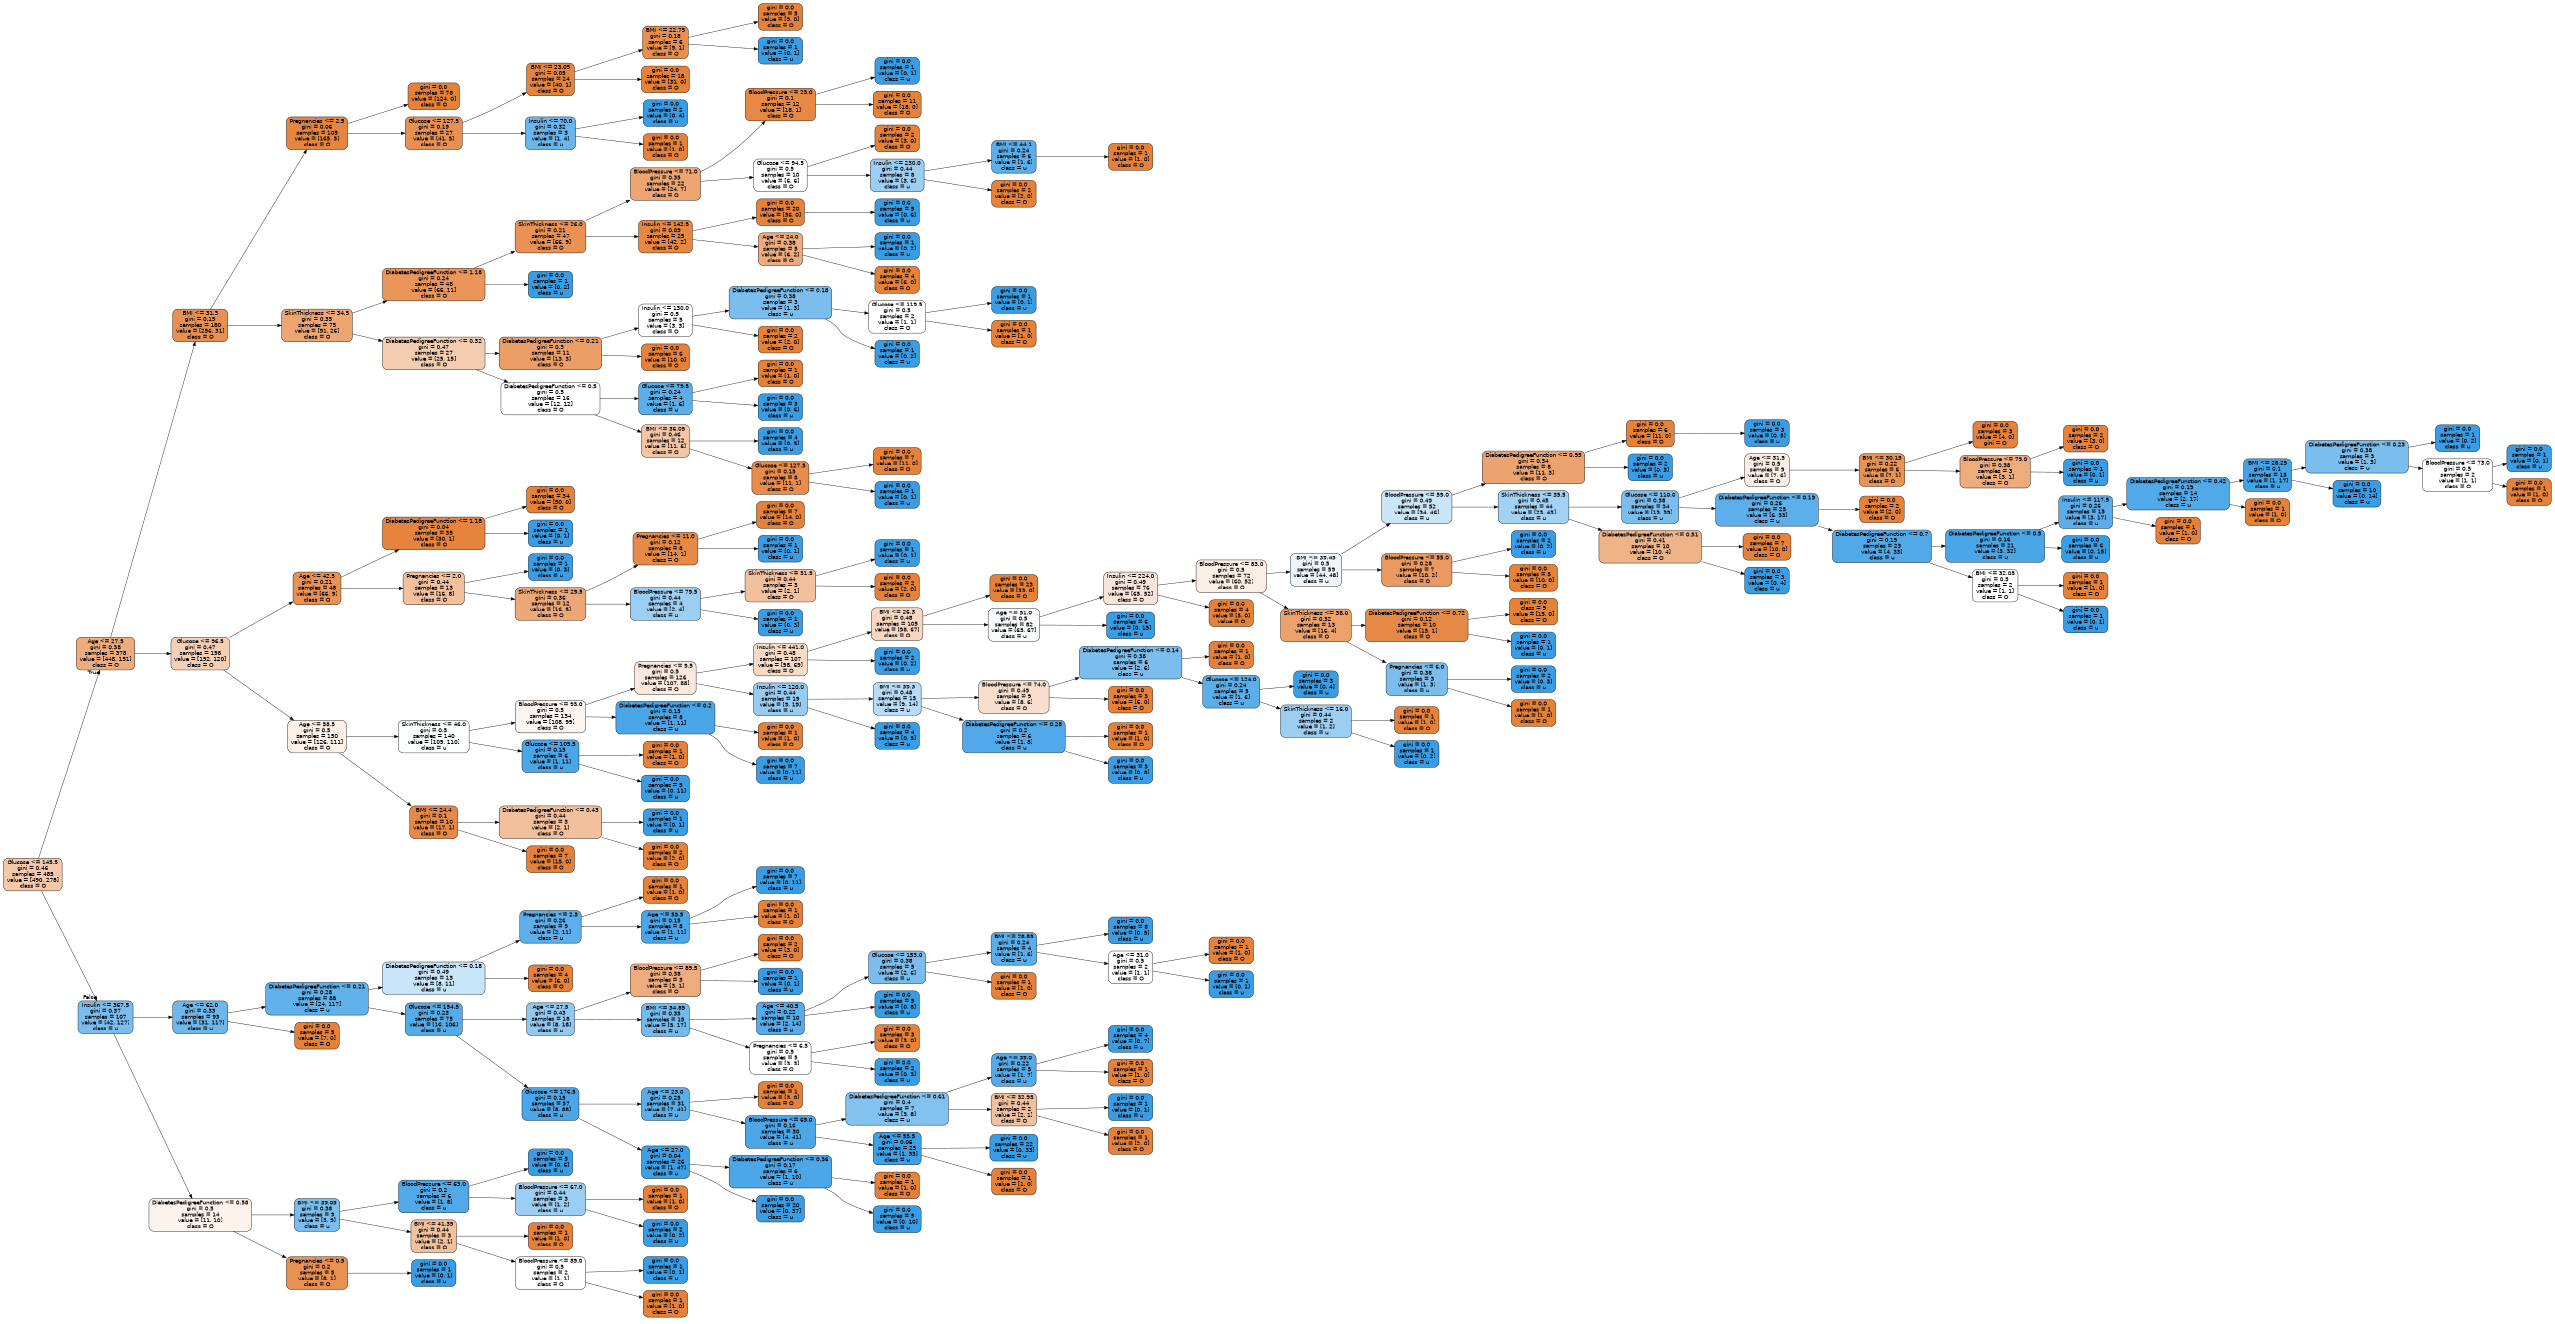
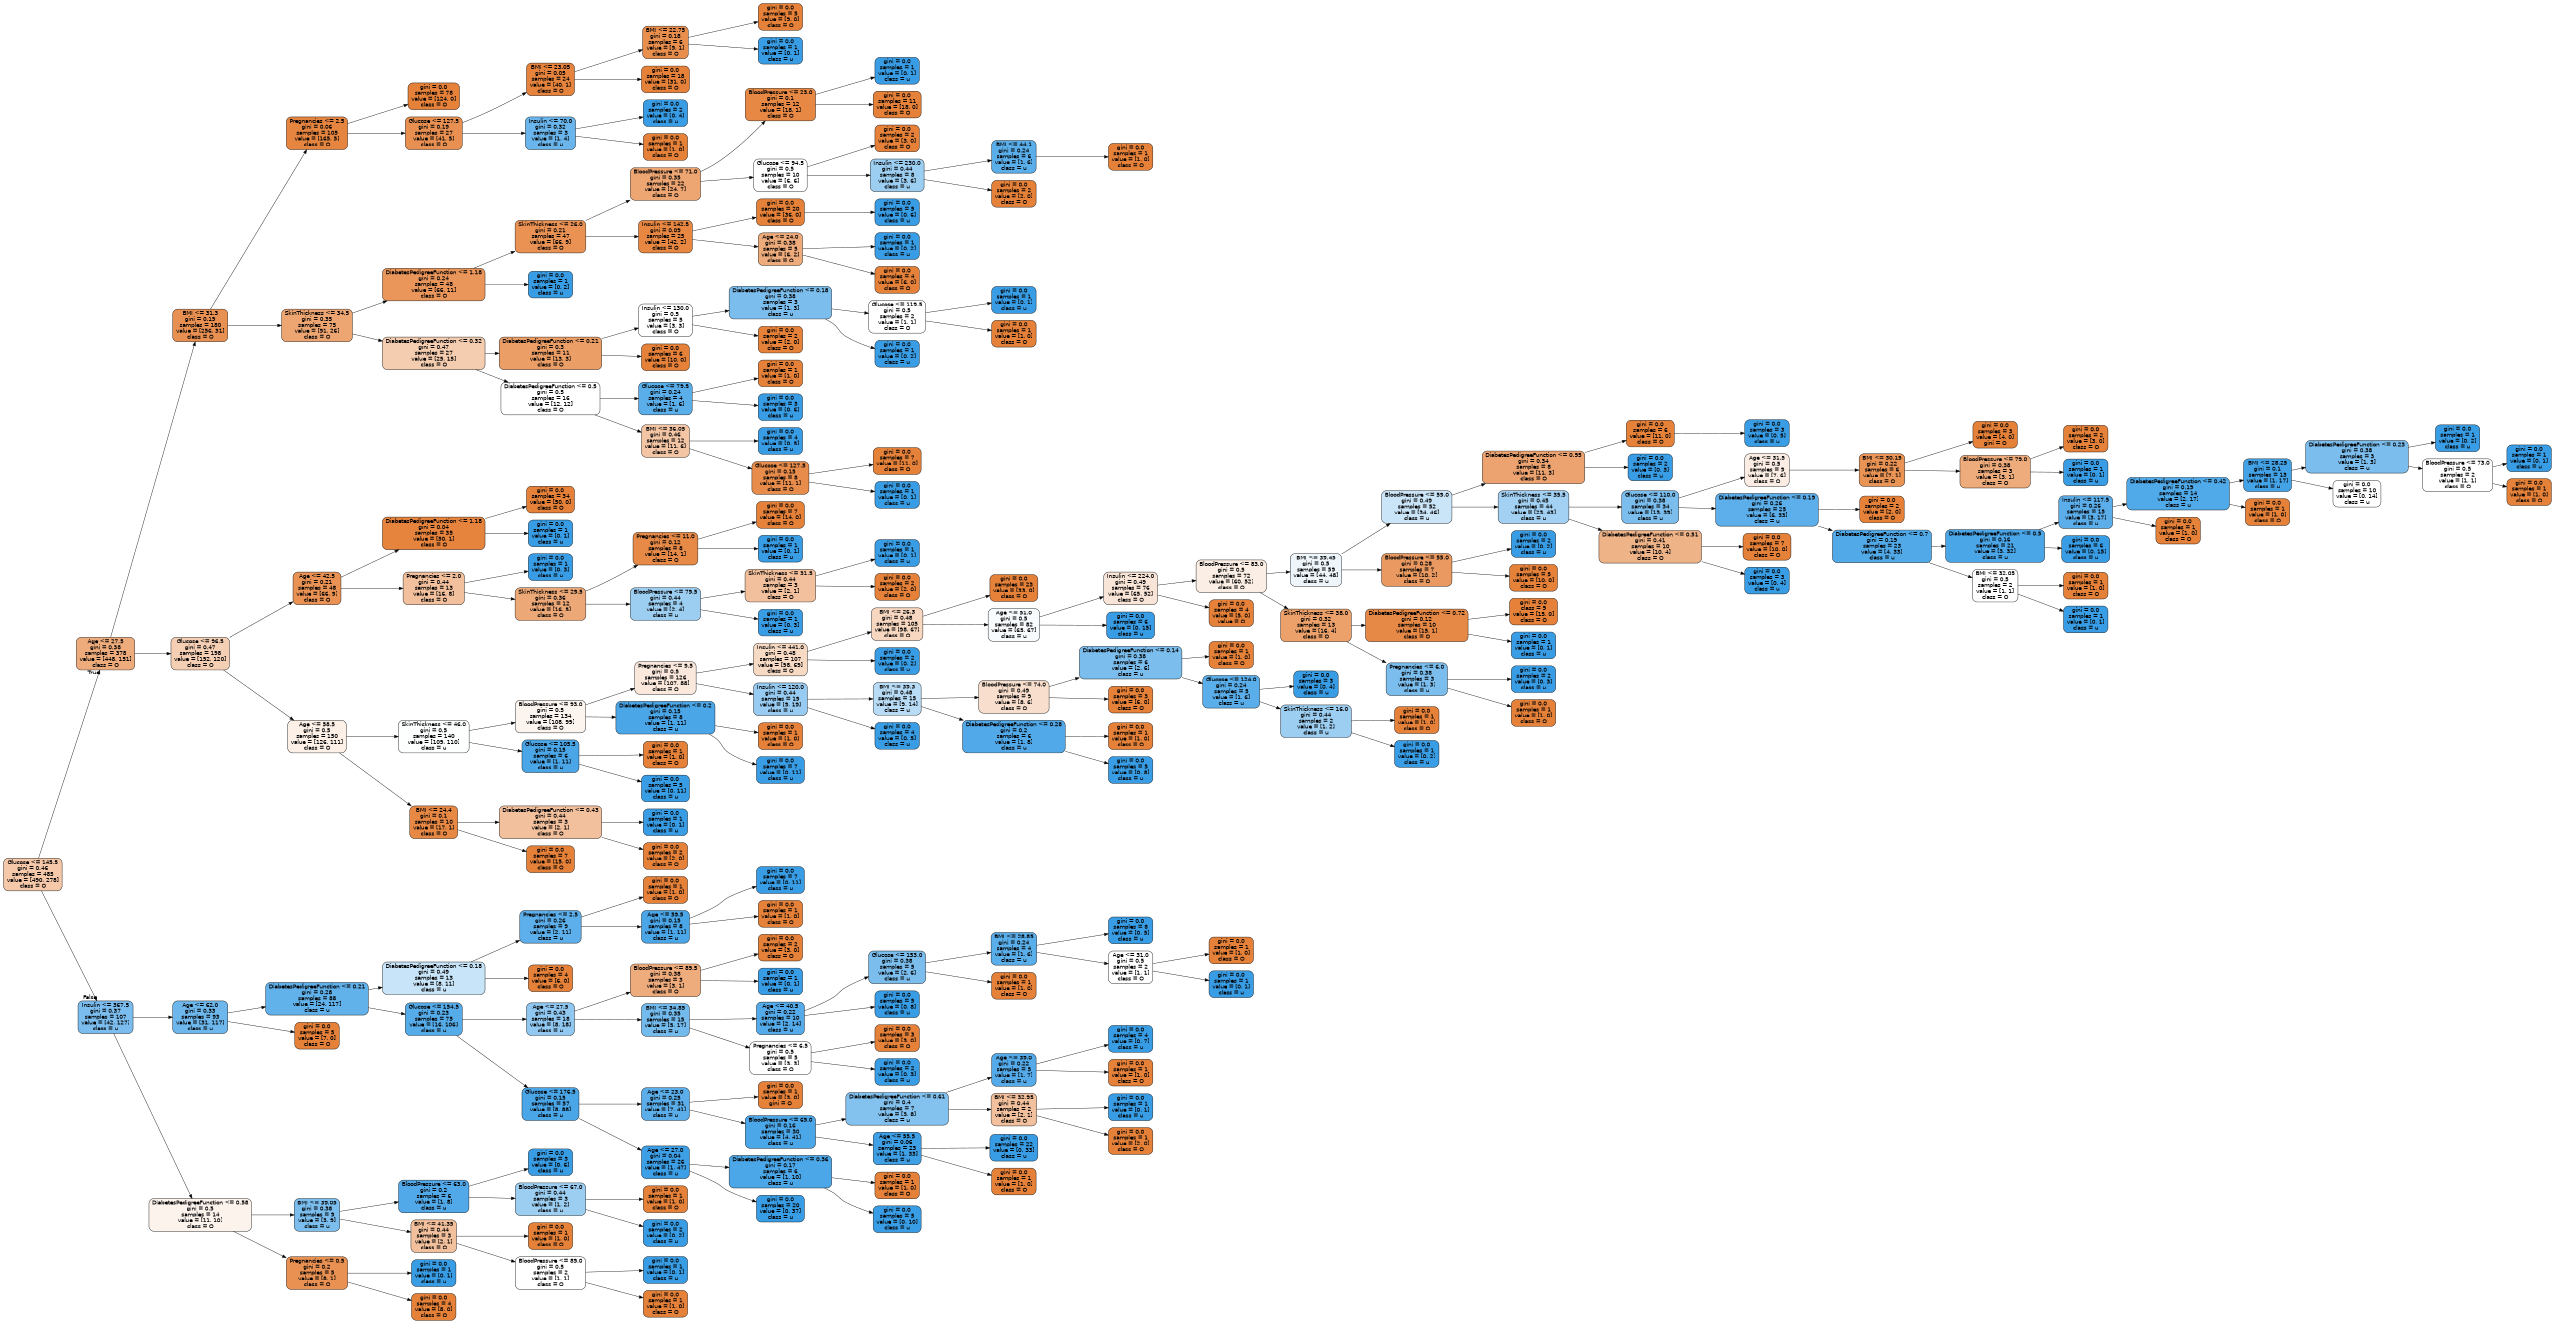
(2357, 494) -> (2357, 494)
(780, 1095) -> (780, 1095)
none -> (434, 1307)
